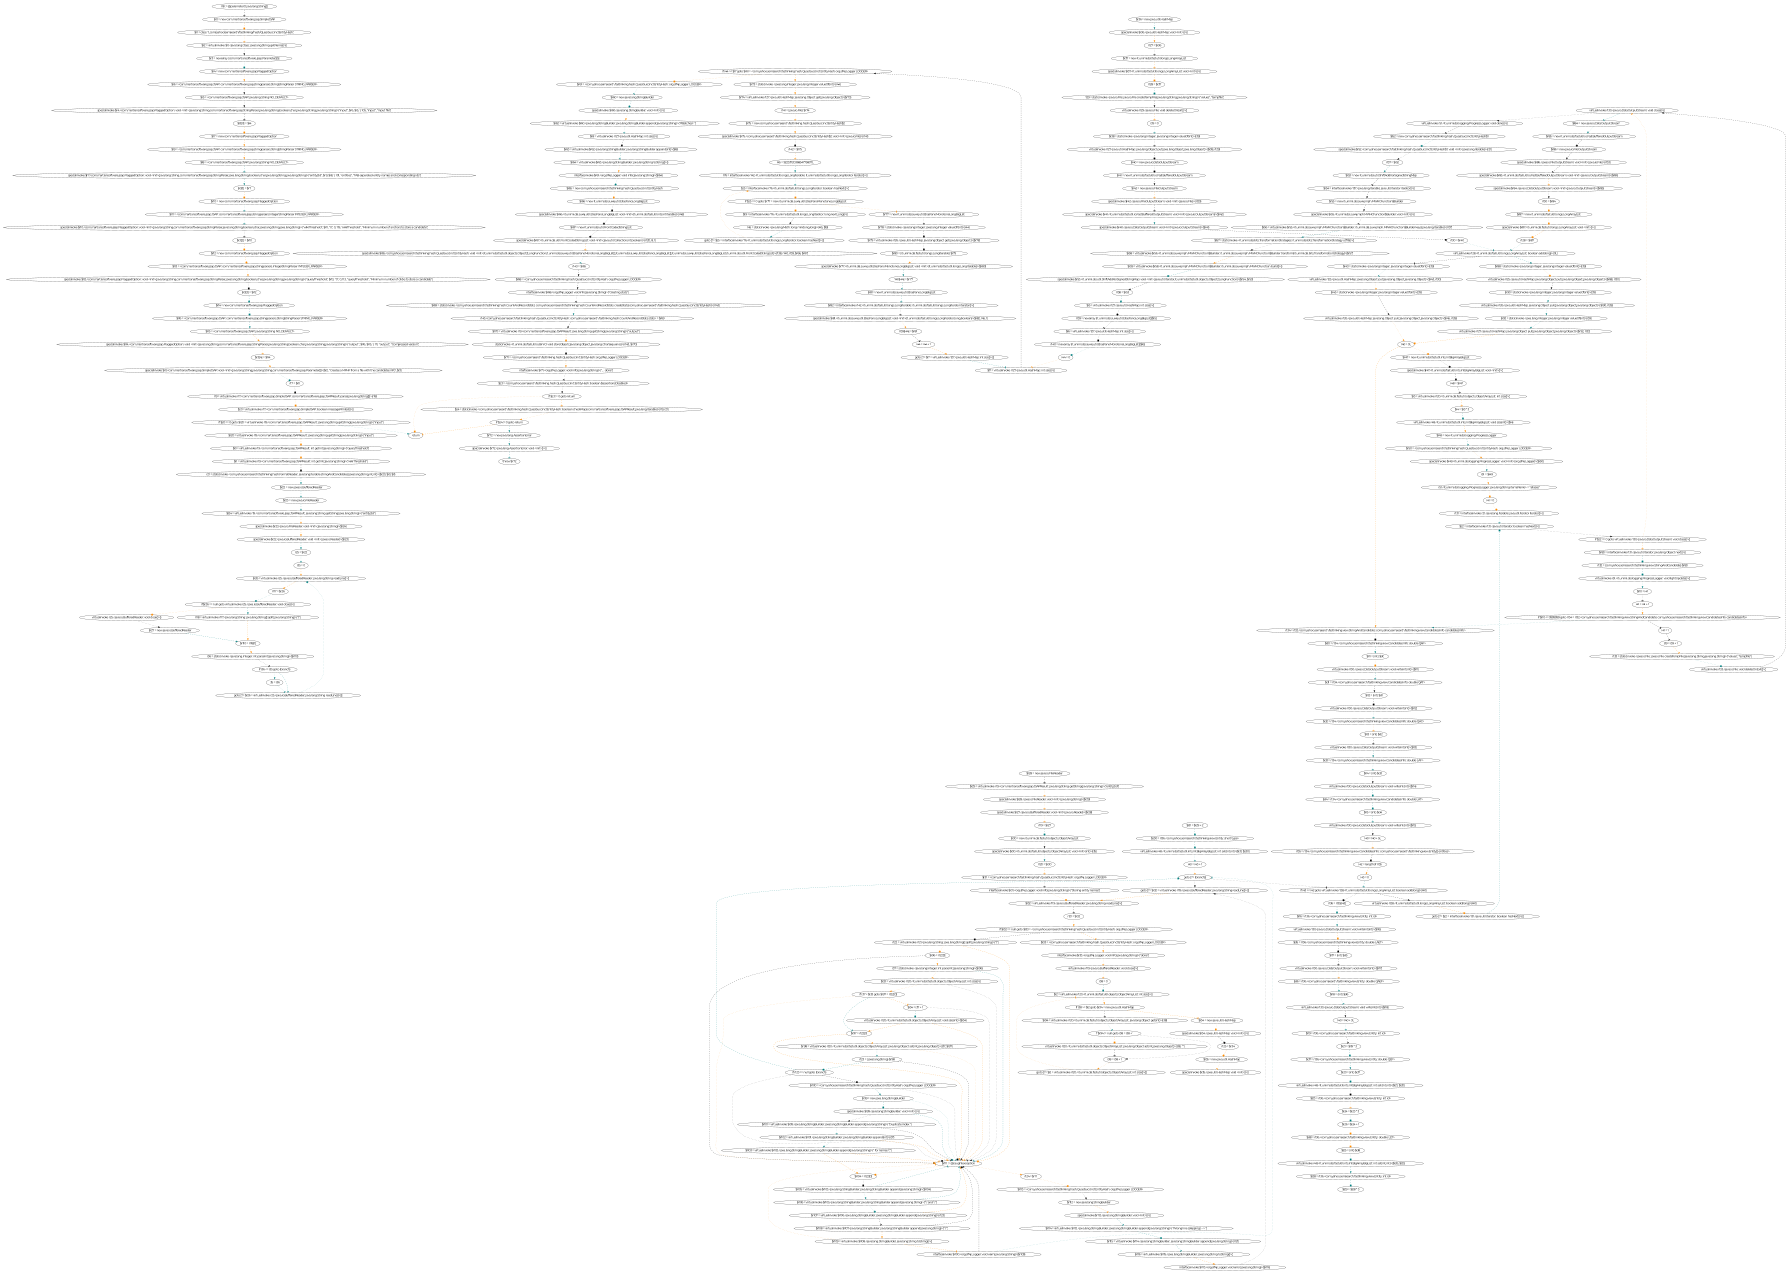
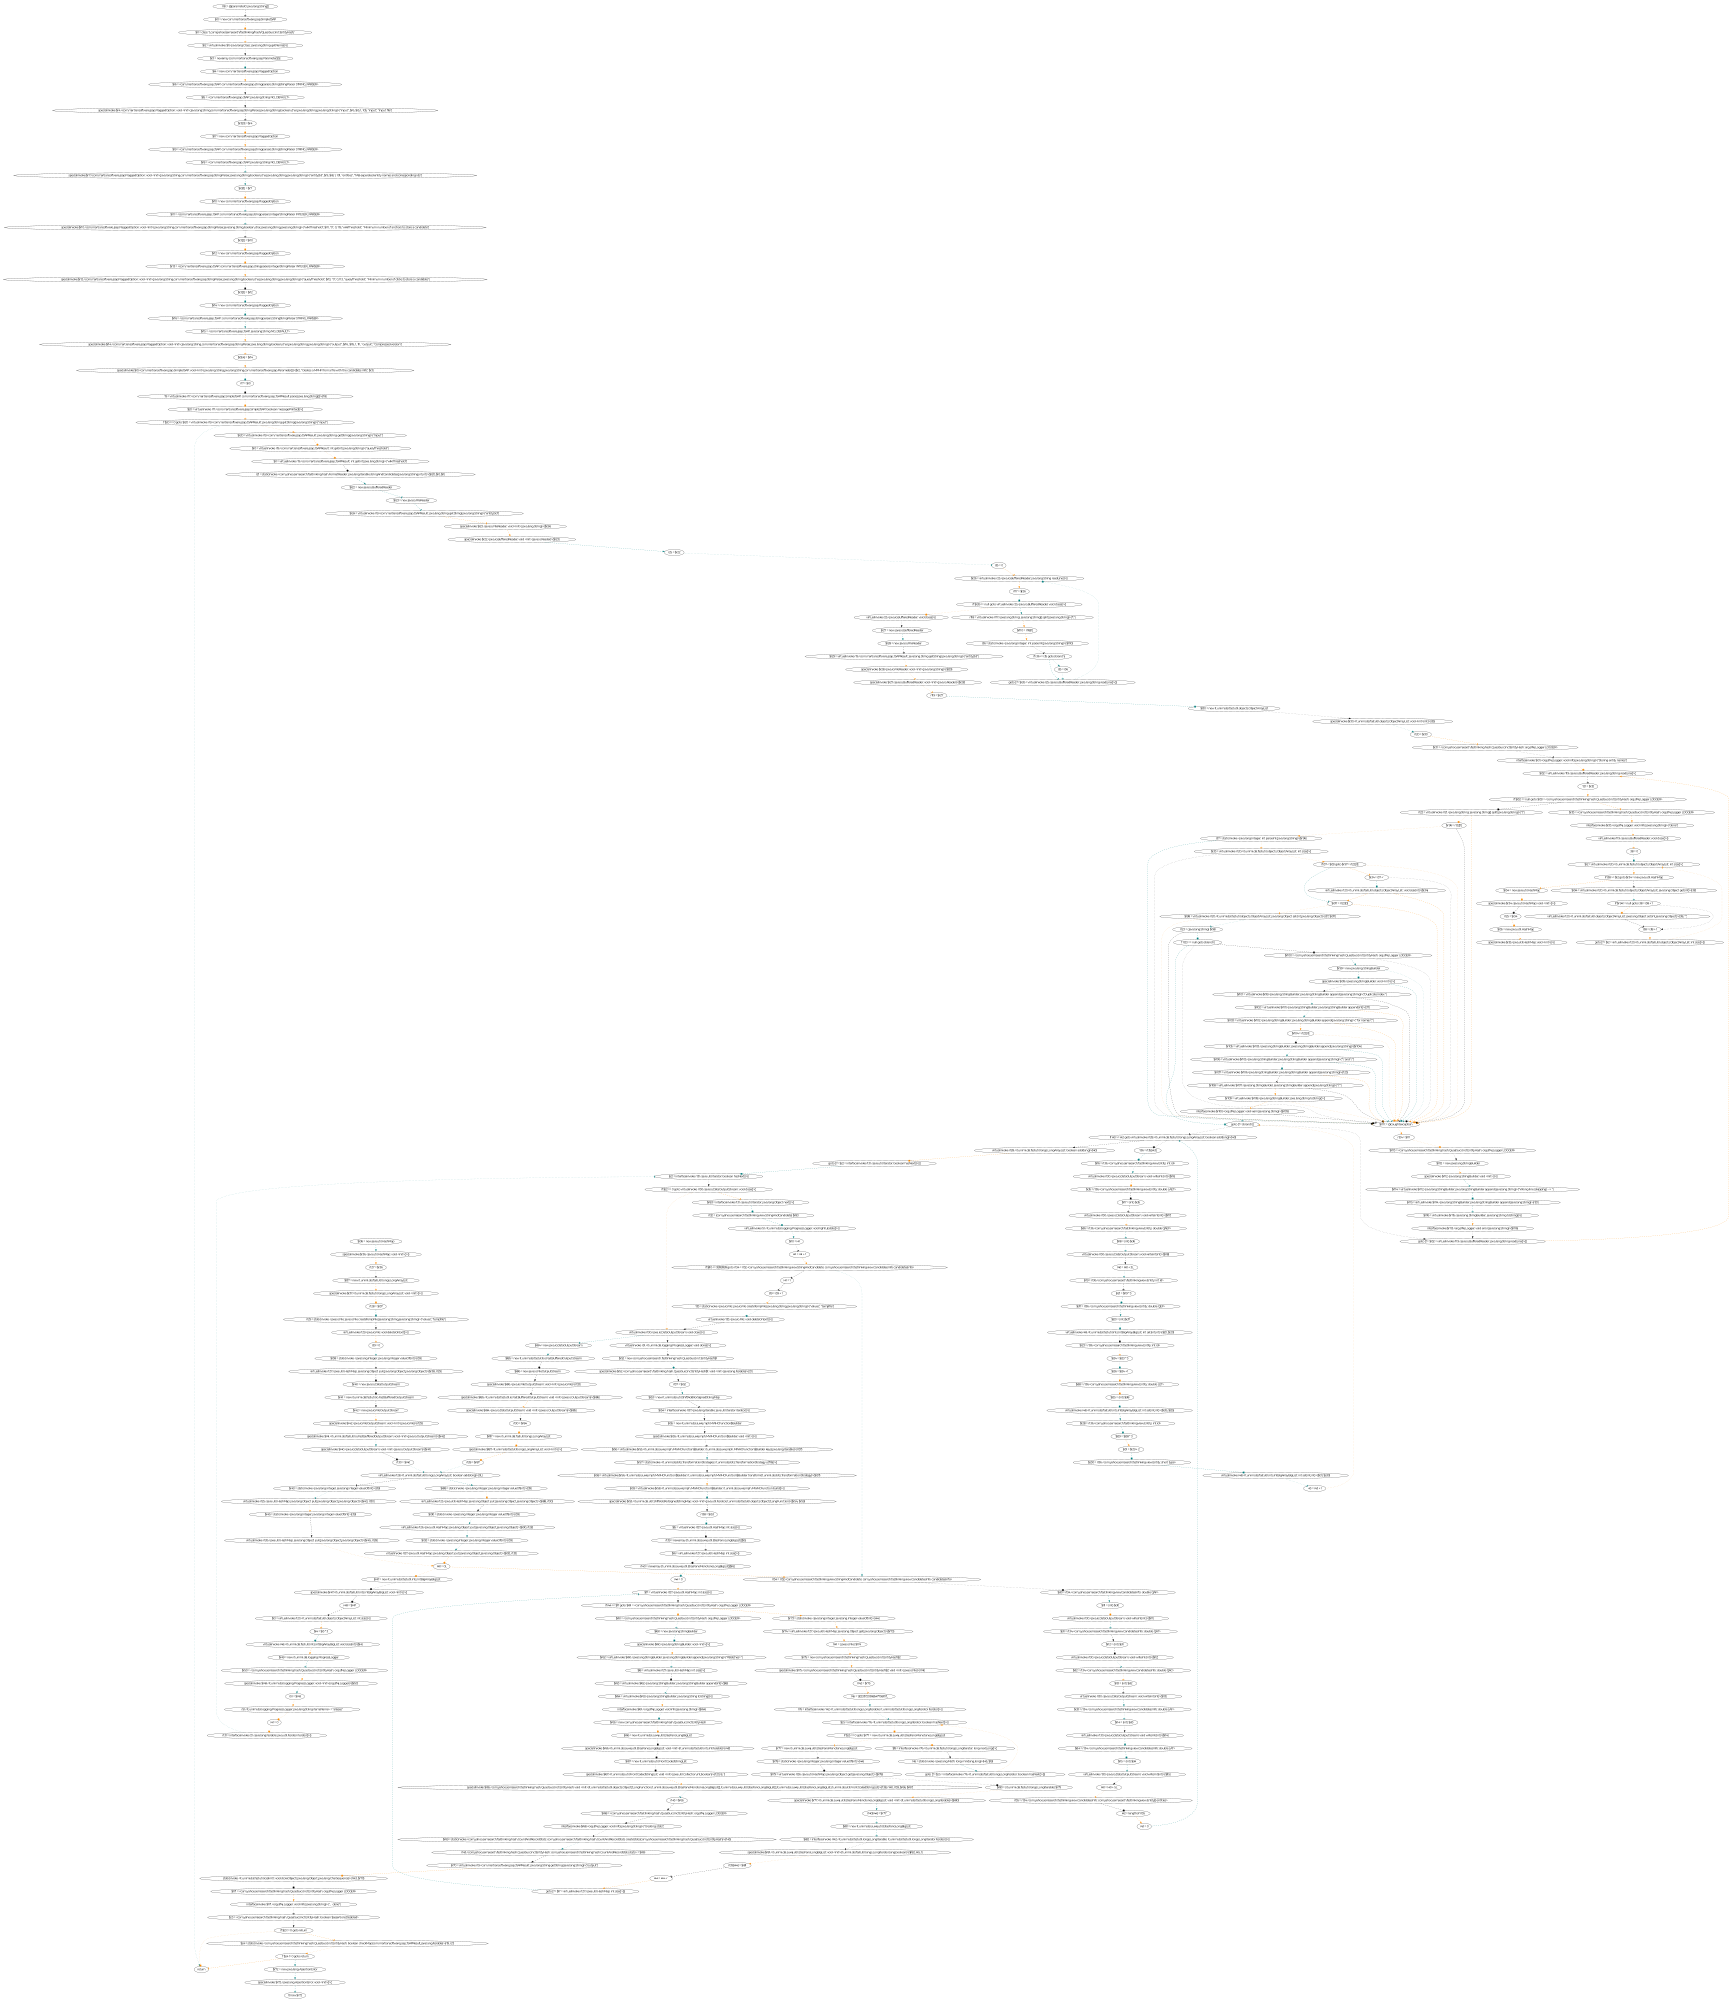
(211, 637) -> (903, 636)
(909, 1170) -> (1387, 1045)
none -> (1127, 1442)
